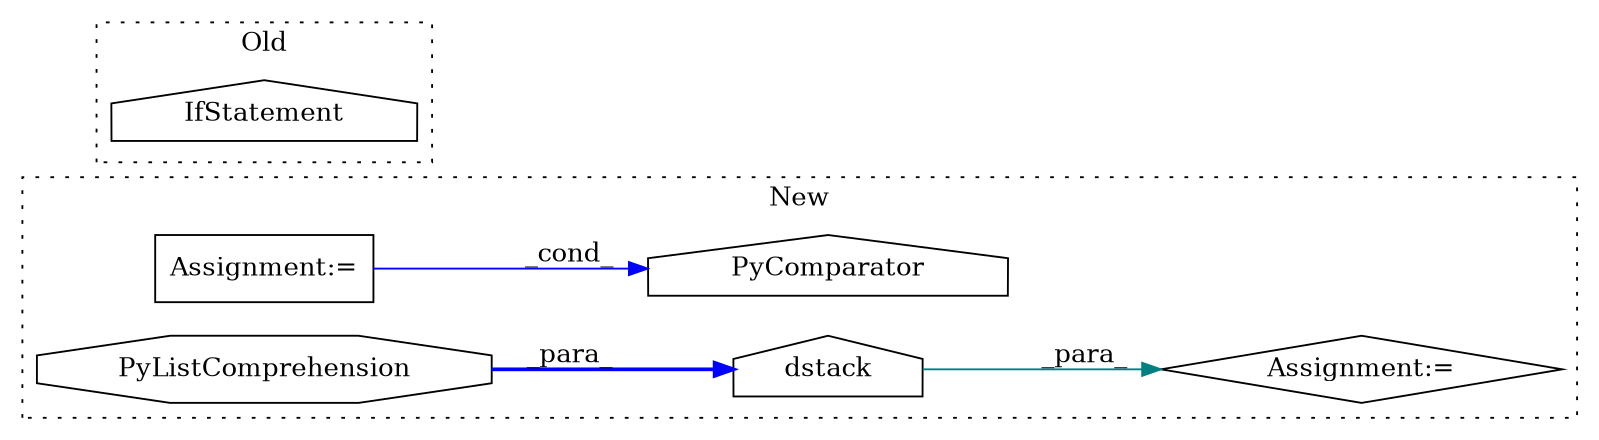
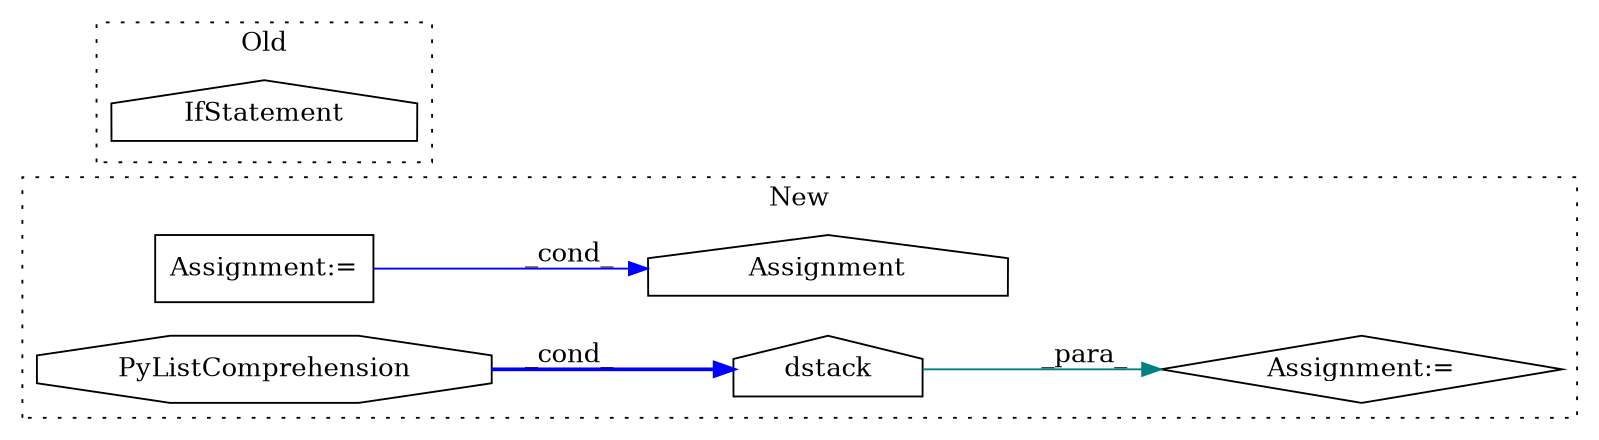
(828, 269) -> (828, 269)
(570, 355) -> (570, 355)
